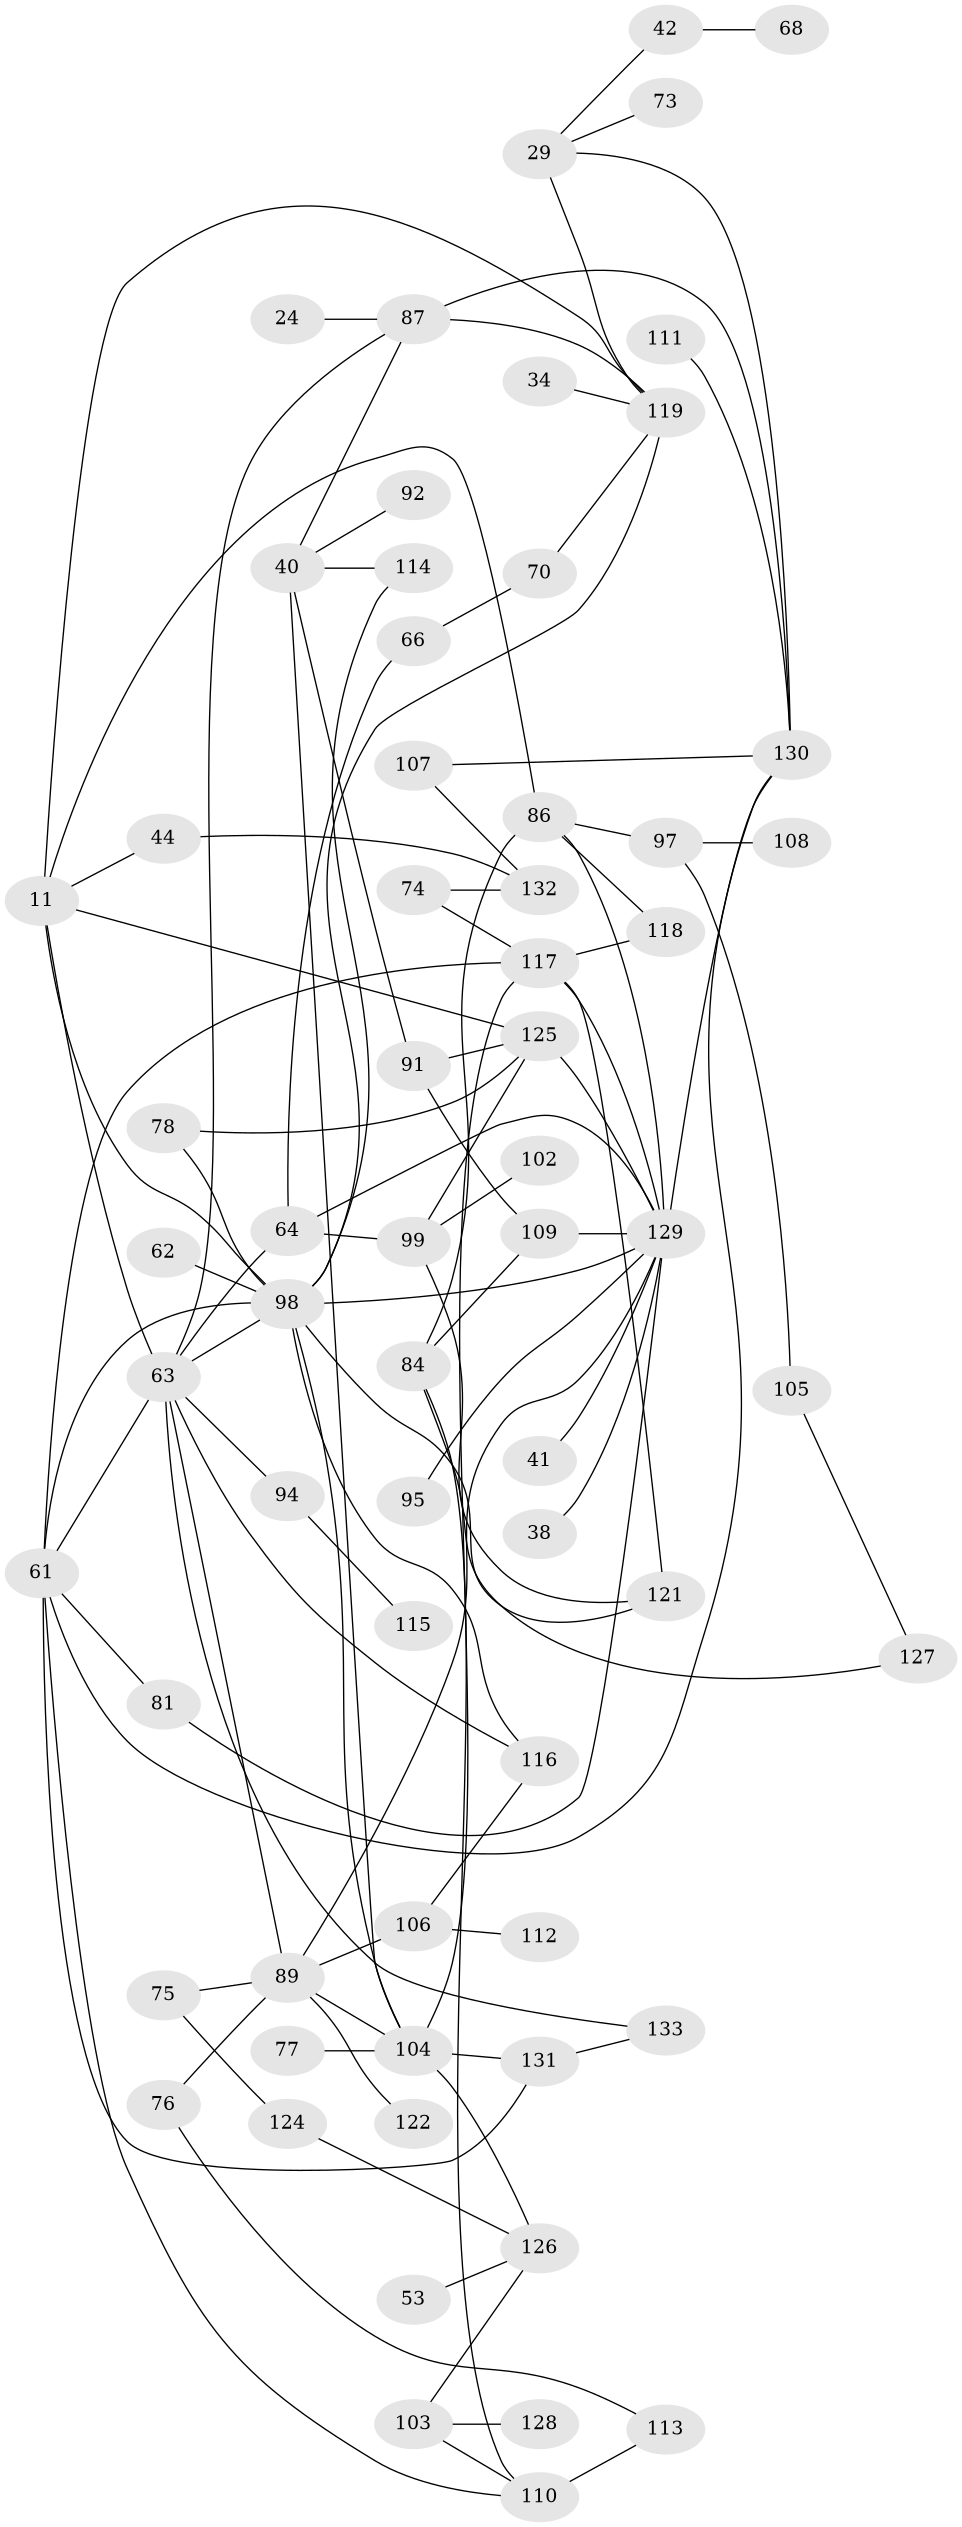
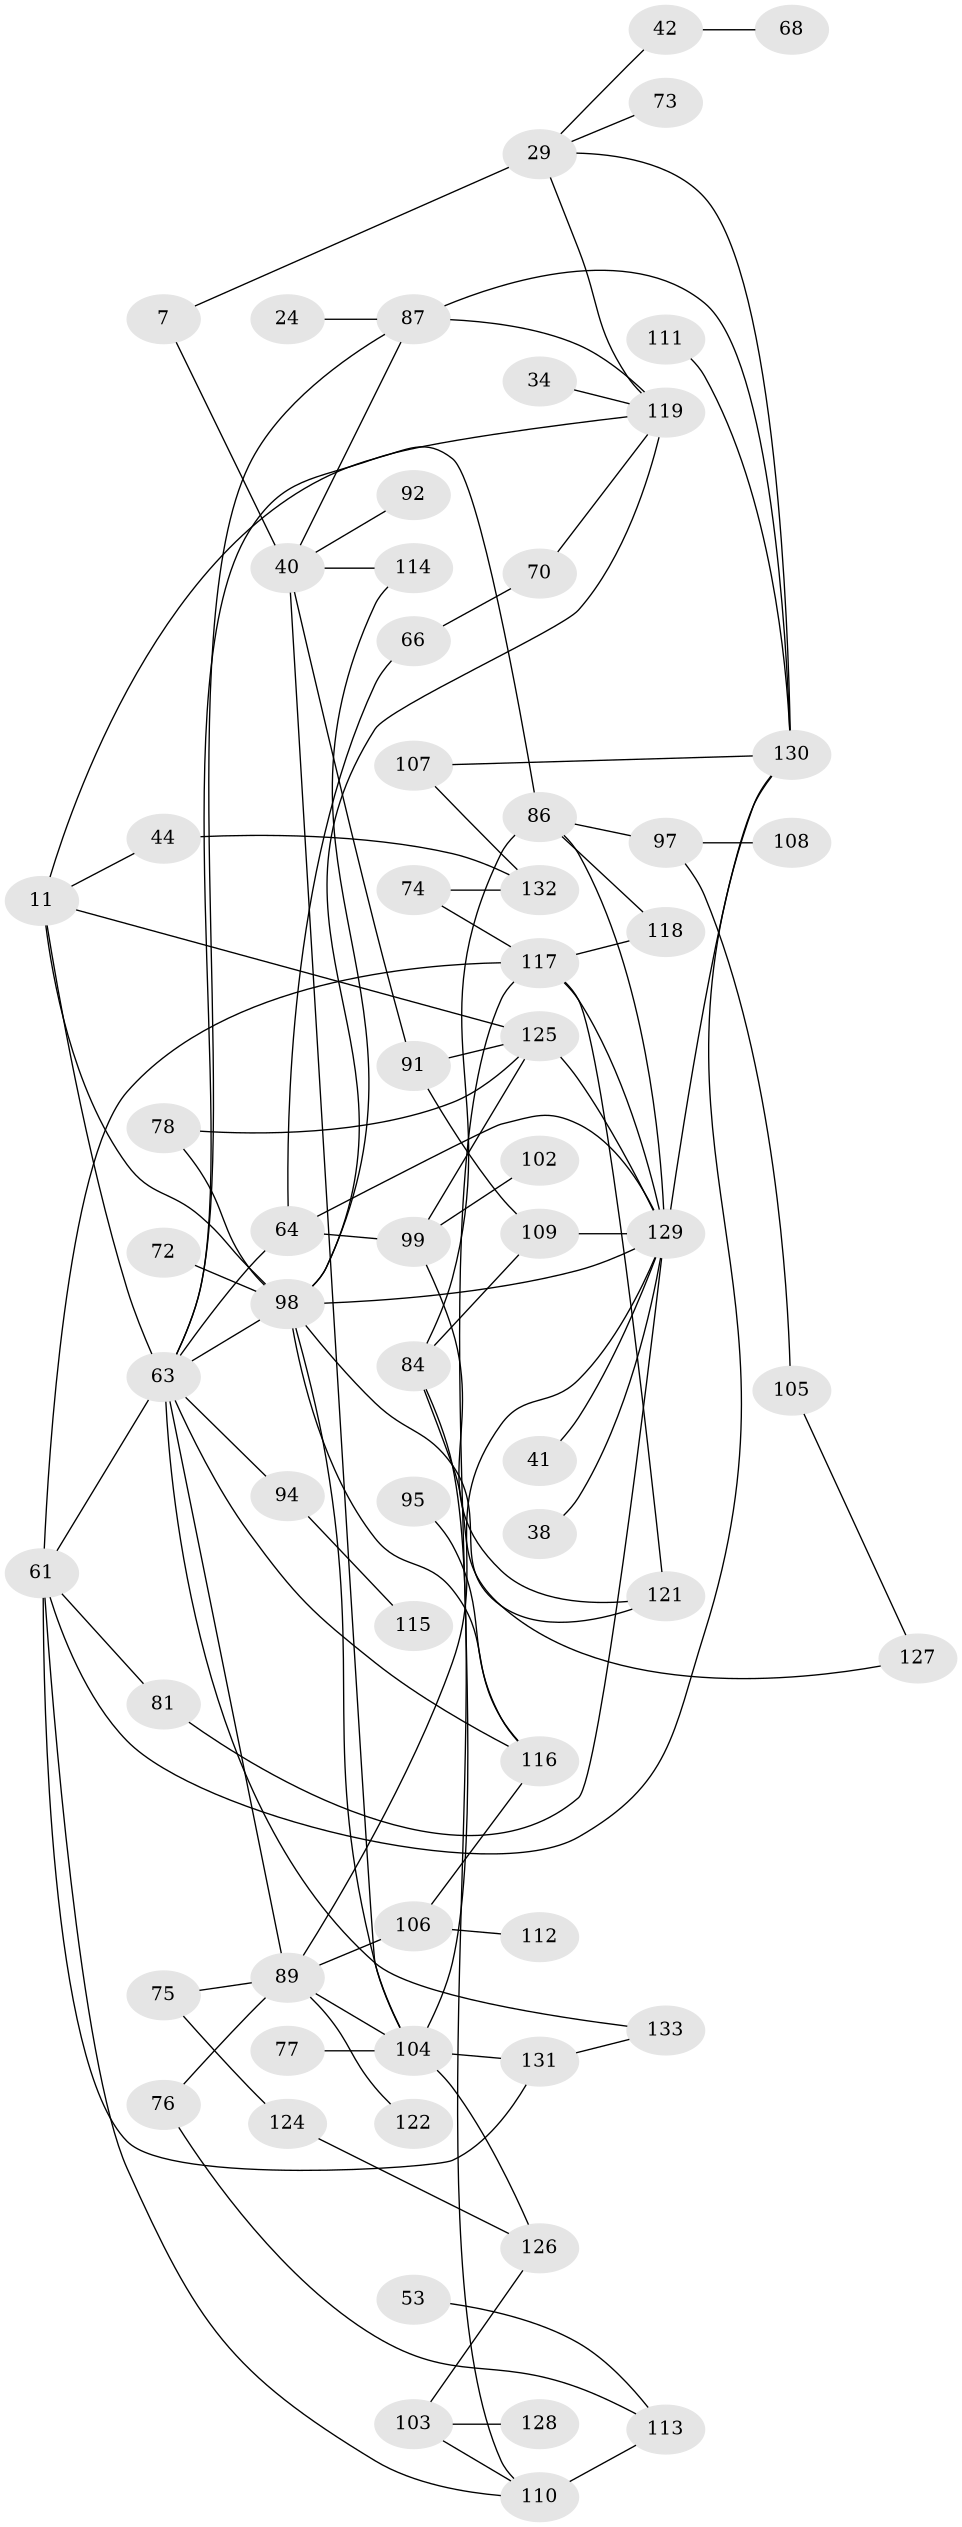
(126, 285) -> (239, 557)
none -> (164, 319)
(164, 1253) -> (164, 1253)
(525, 1357) -> (474, 1607)
(96, 1378) -> none
(476, 2274) -> (561, 2334)
